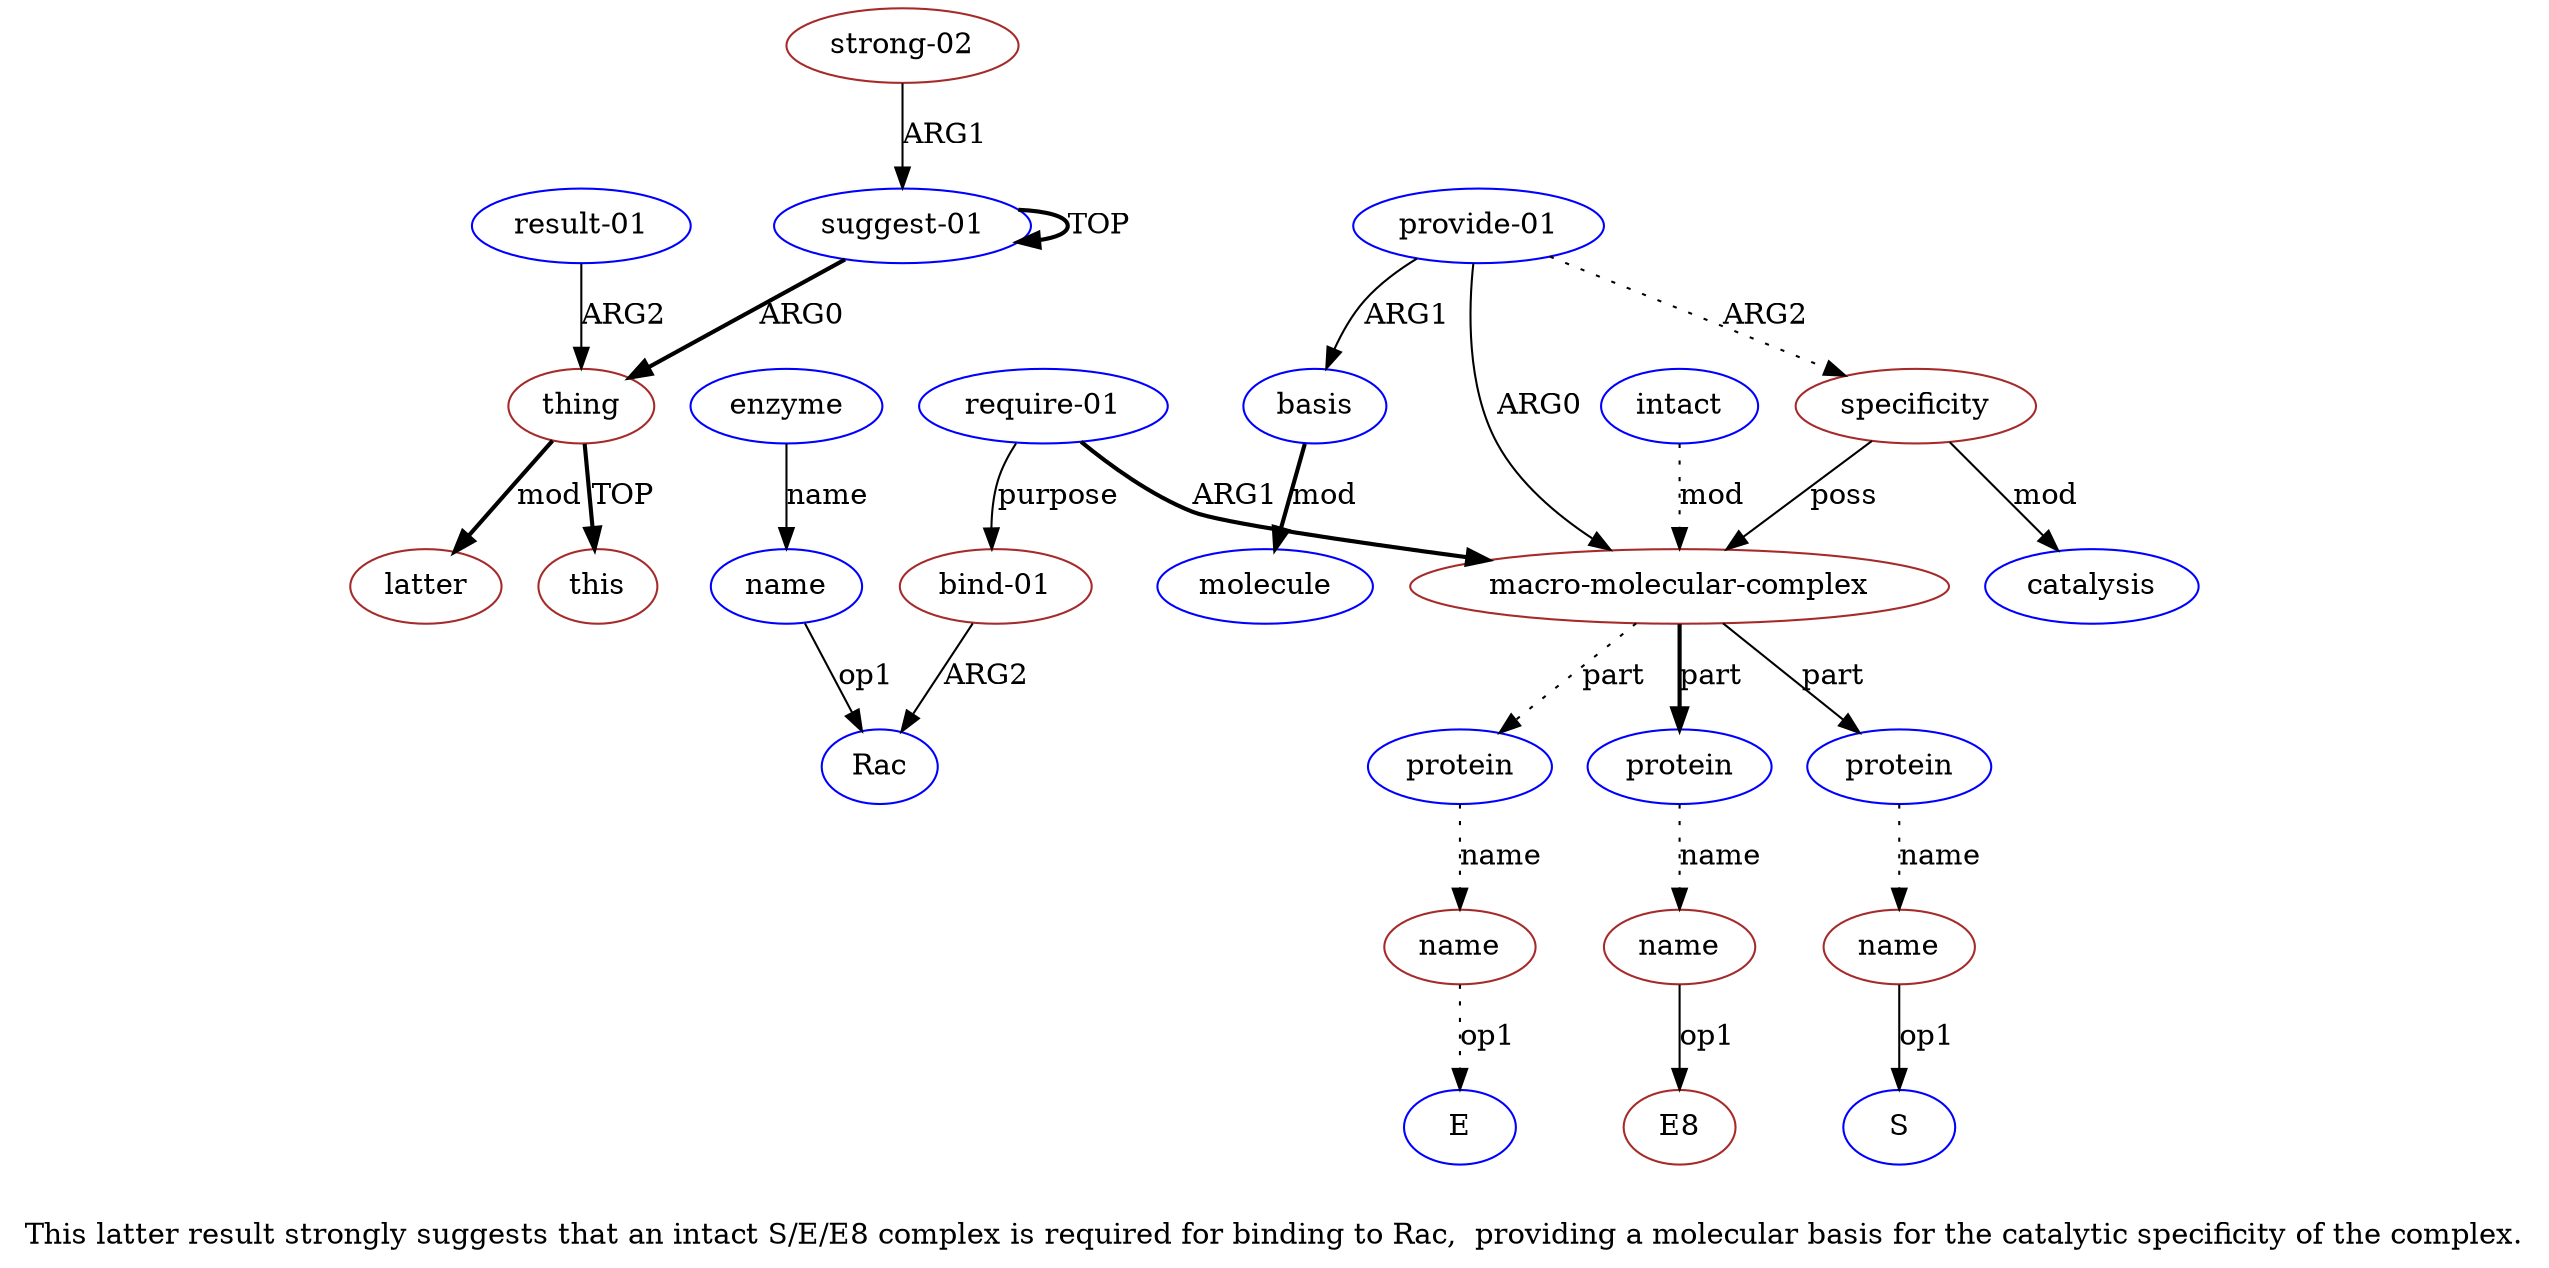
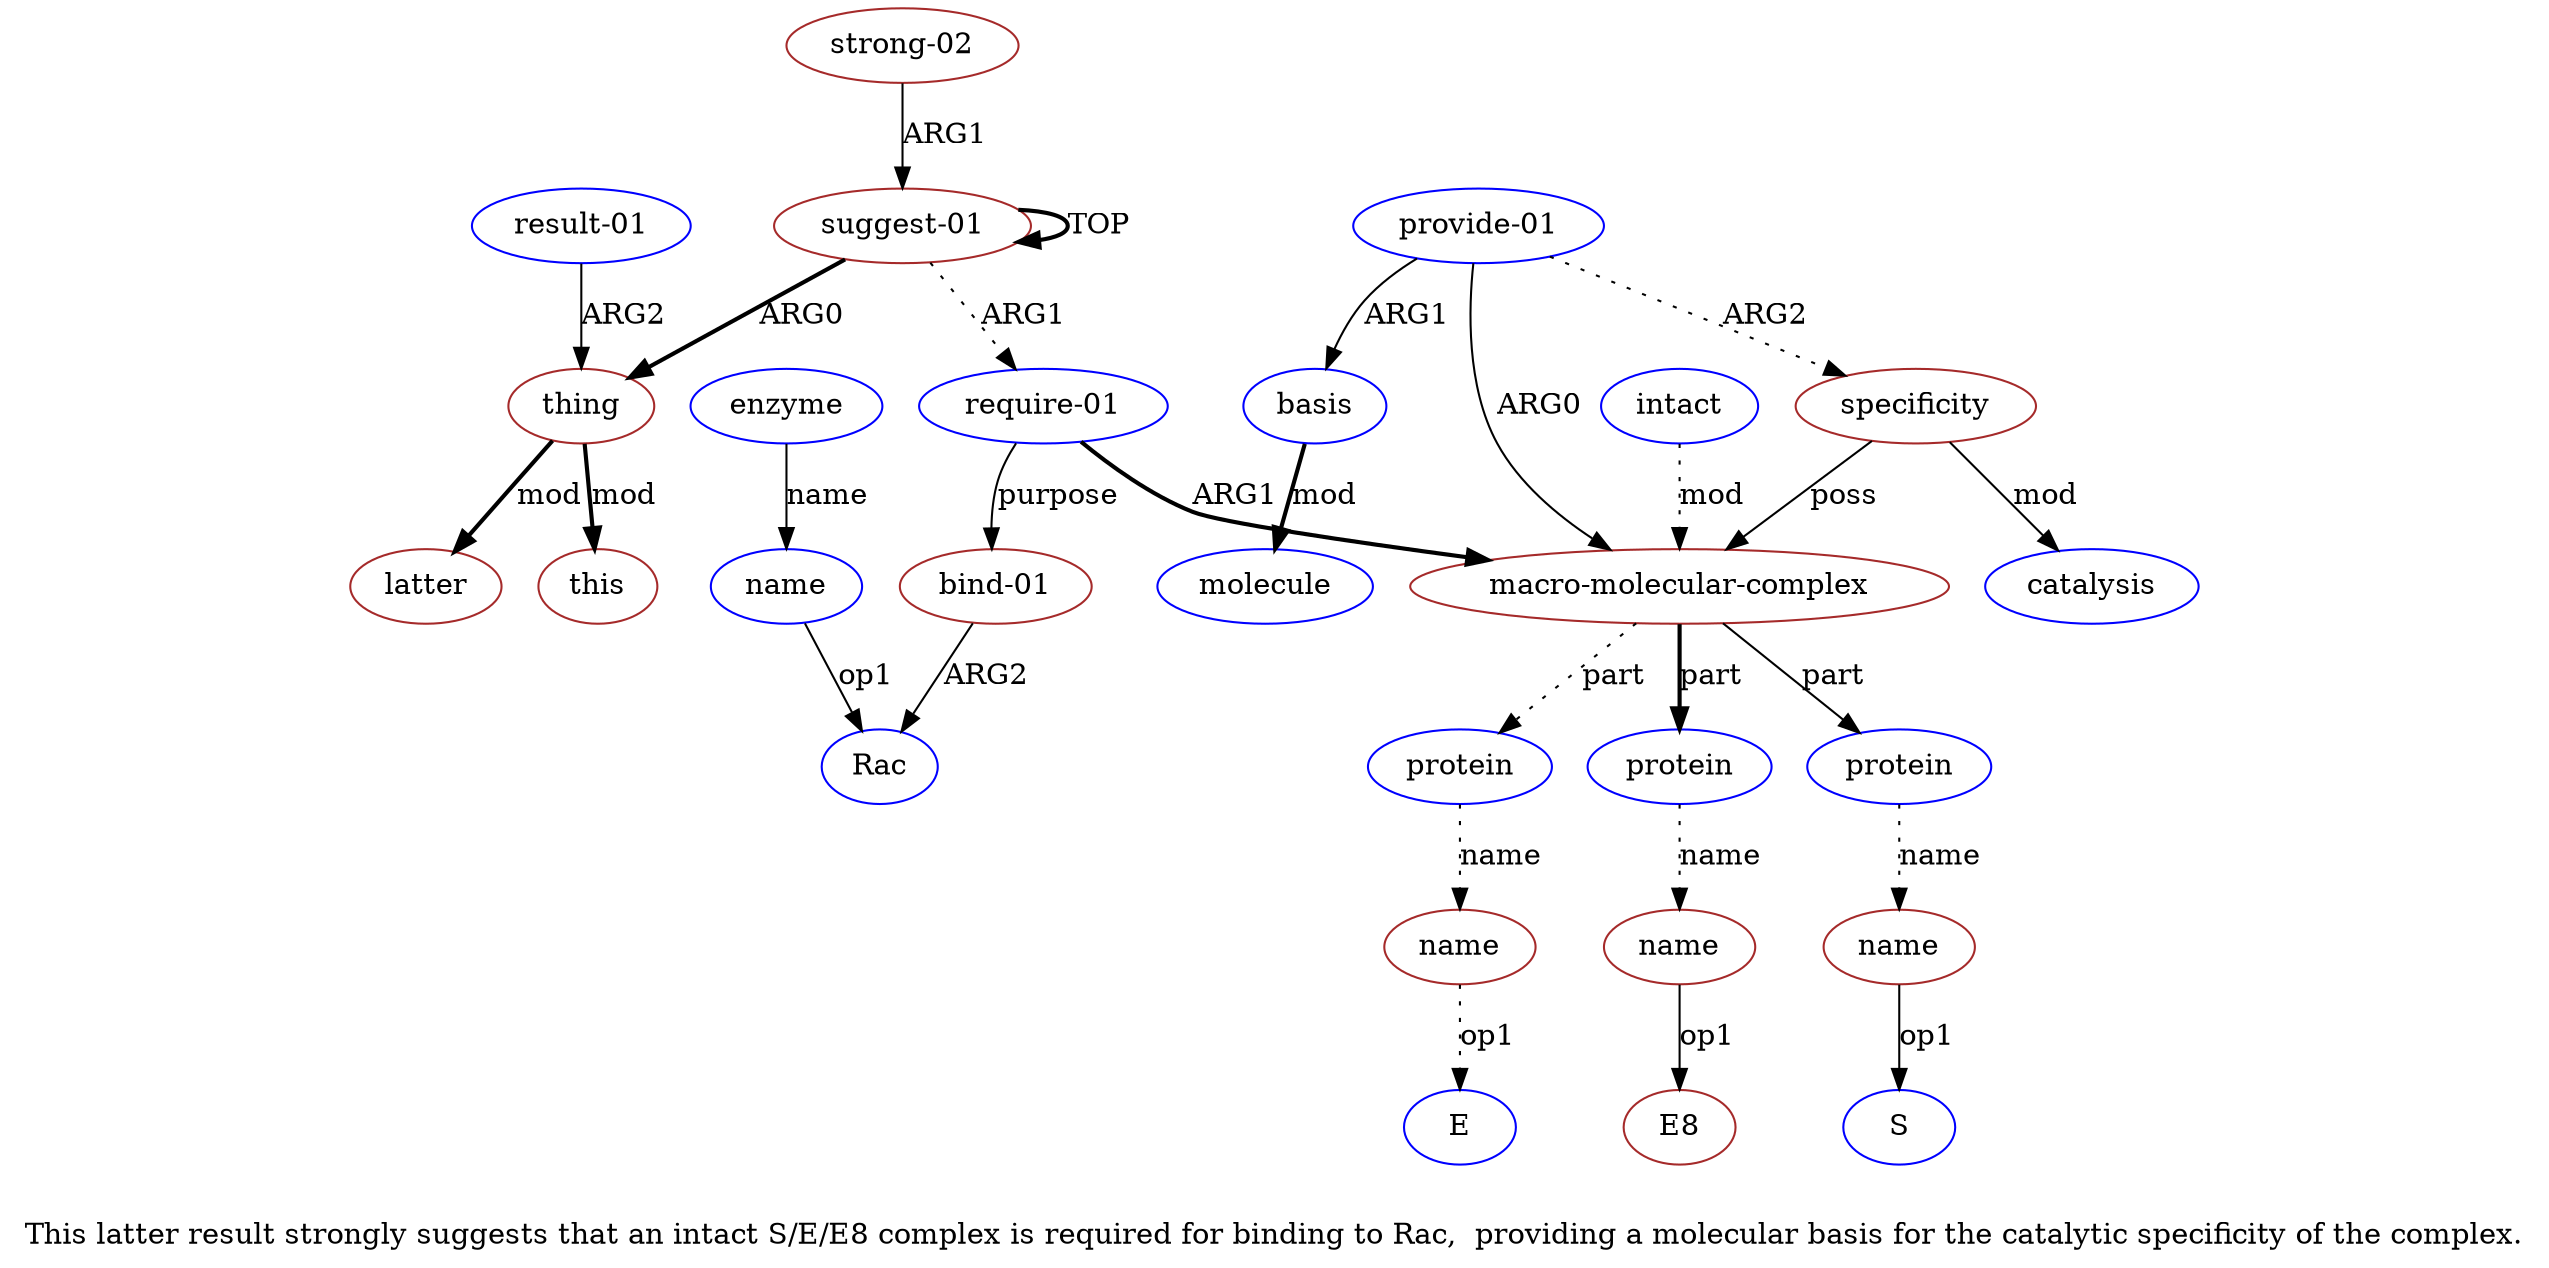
(903, 226) -> (903, 226)
none -> (967, 308)
(624, 496) -> (624, 496)
